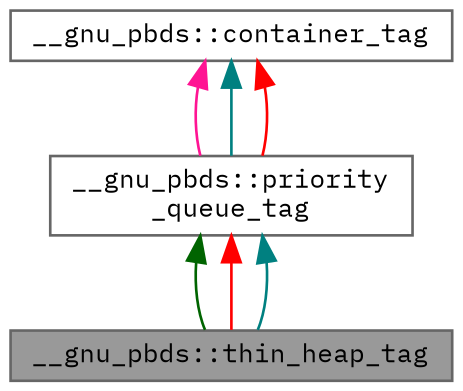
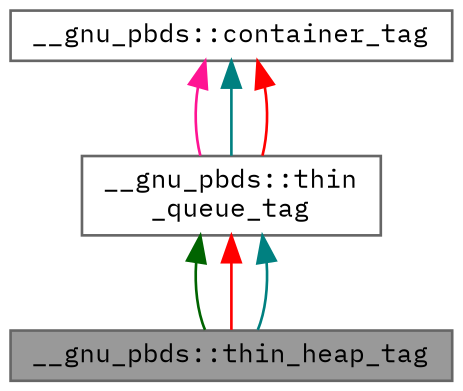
(231, 196) -> (231, 196)
